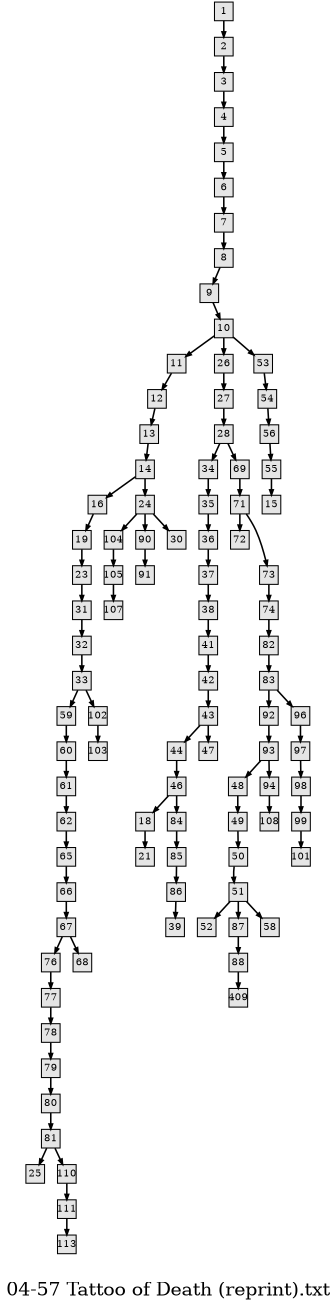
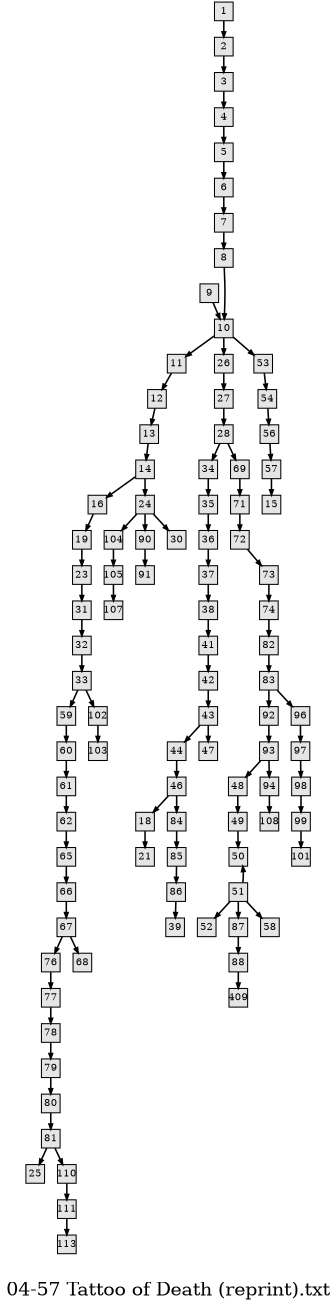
(218, 273) -> (225, 291)
(271, 469) -> (271, 469)
(258, 536) -> (253, 555)
(234, 872) -> (243, 877)
